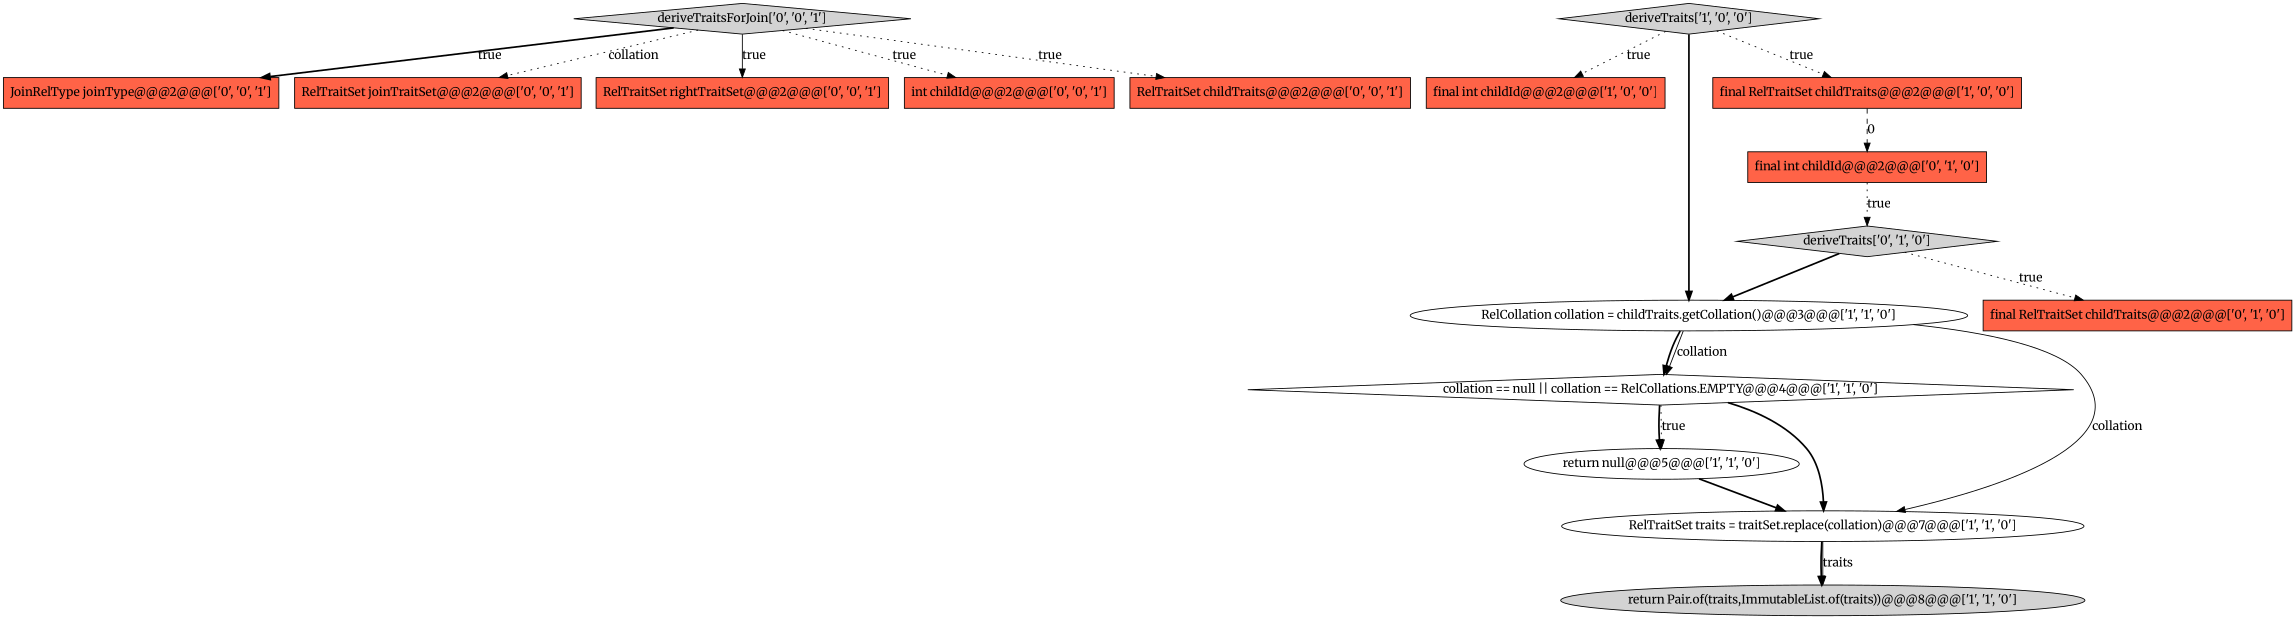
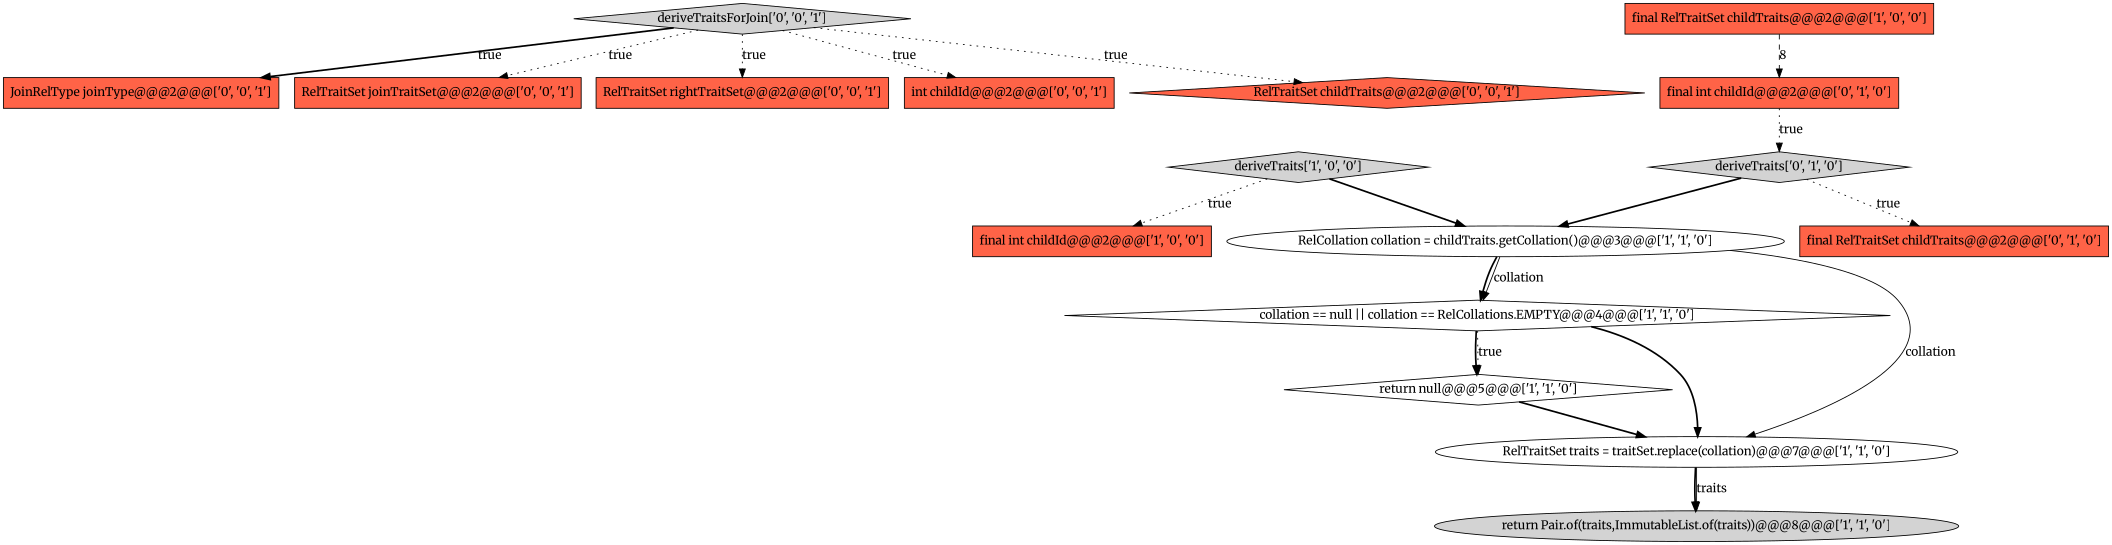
(742, 52) -> (742, 52)
(1770, 53) -> none
(634, 56) -> (620, 56)
(1270, 93) -> (1387, 93)
(1871, 130) -> (1783, 56)
(1662, 464) -> (1478, 390)
